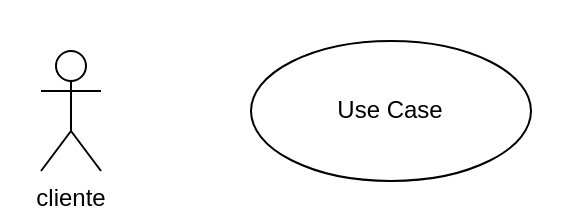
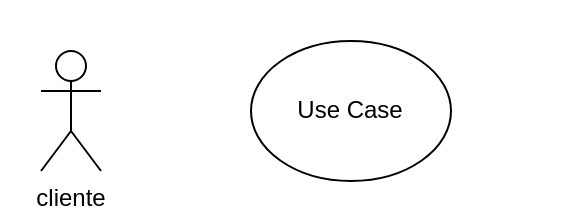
(391, 111) -> (351, 111)
